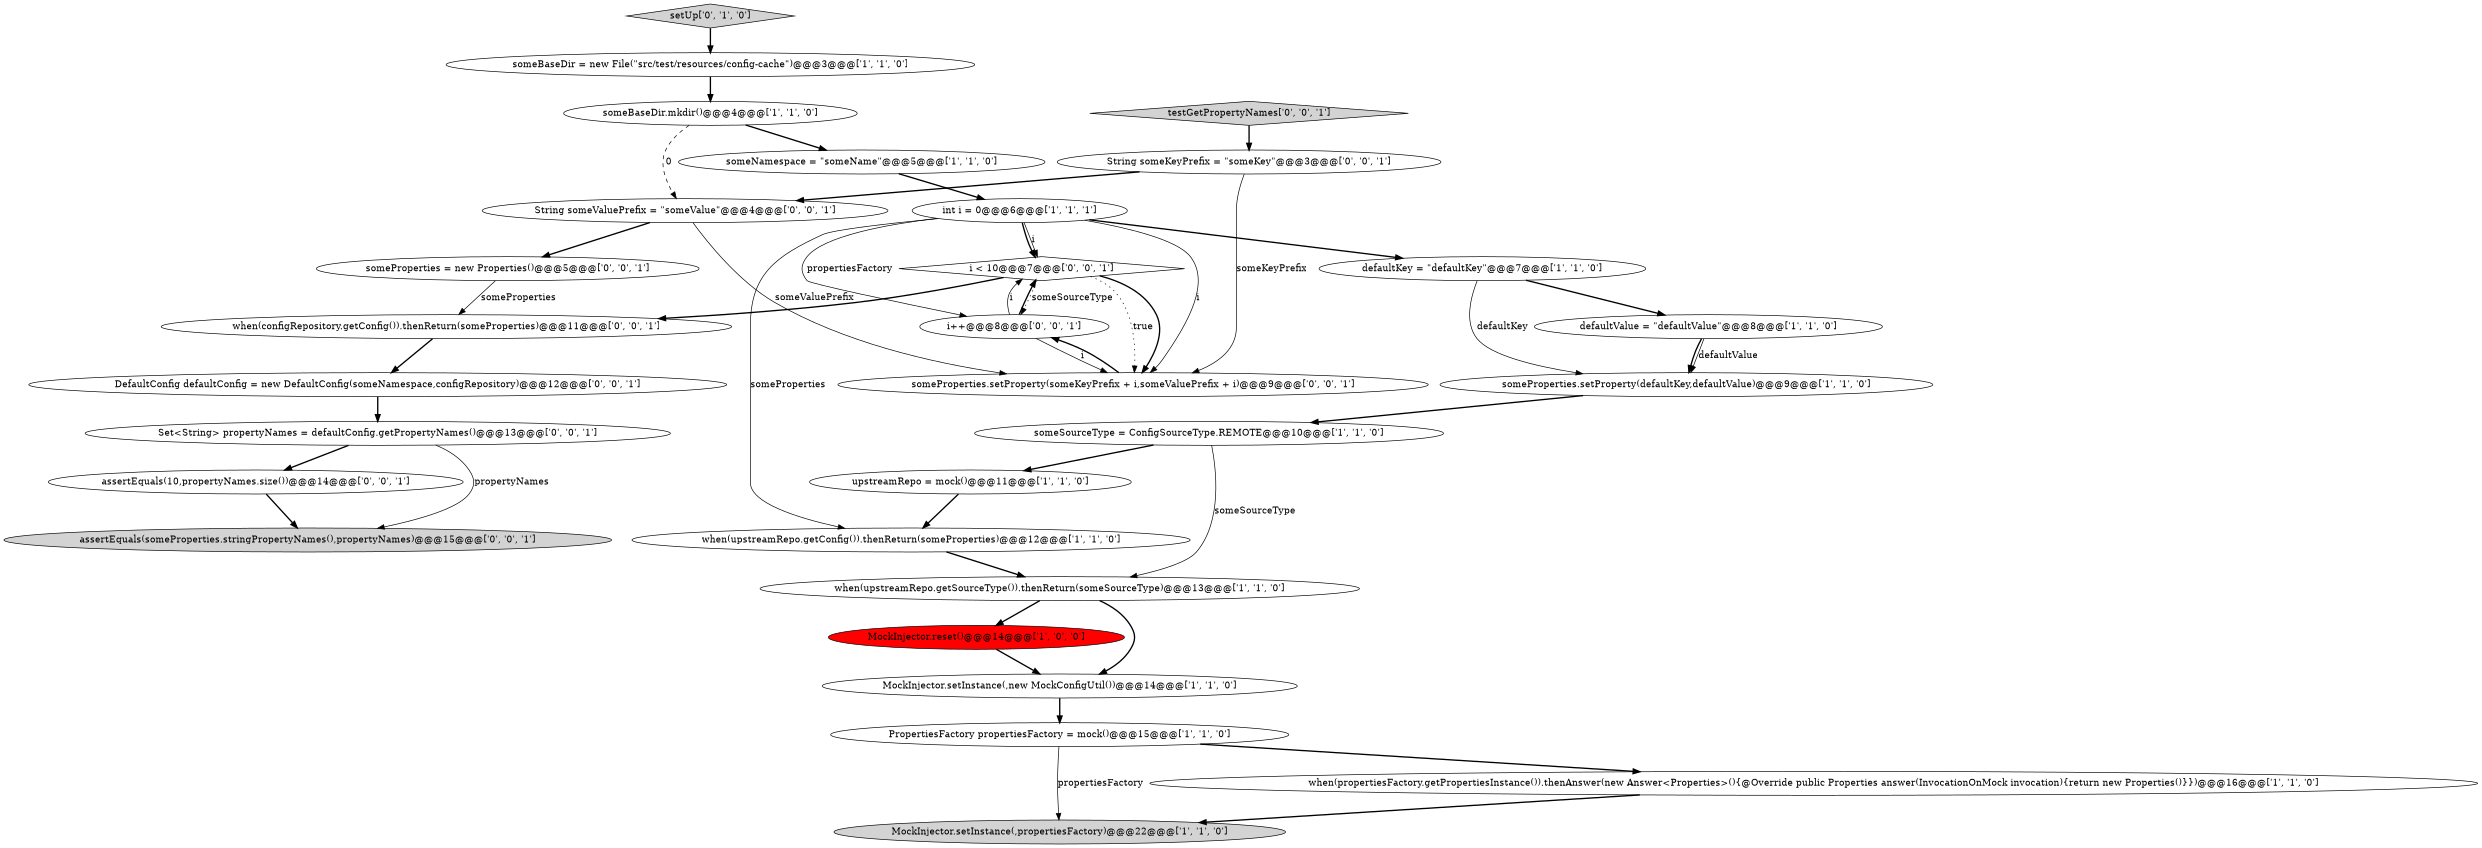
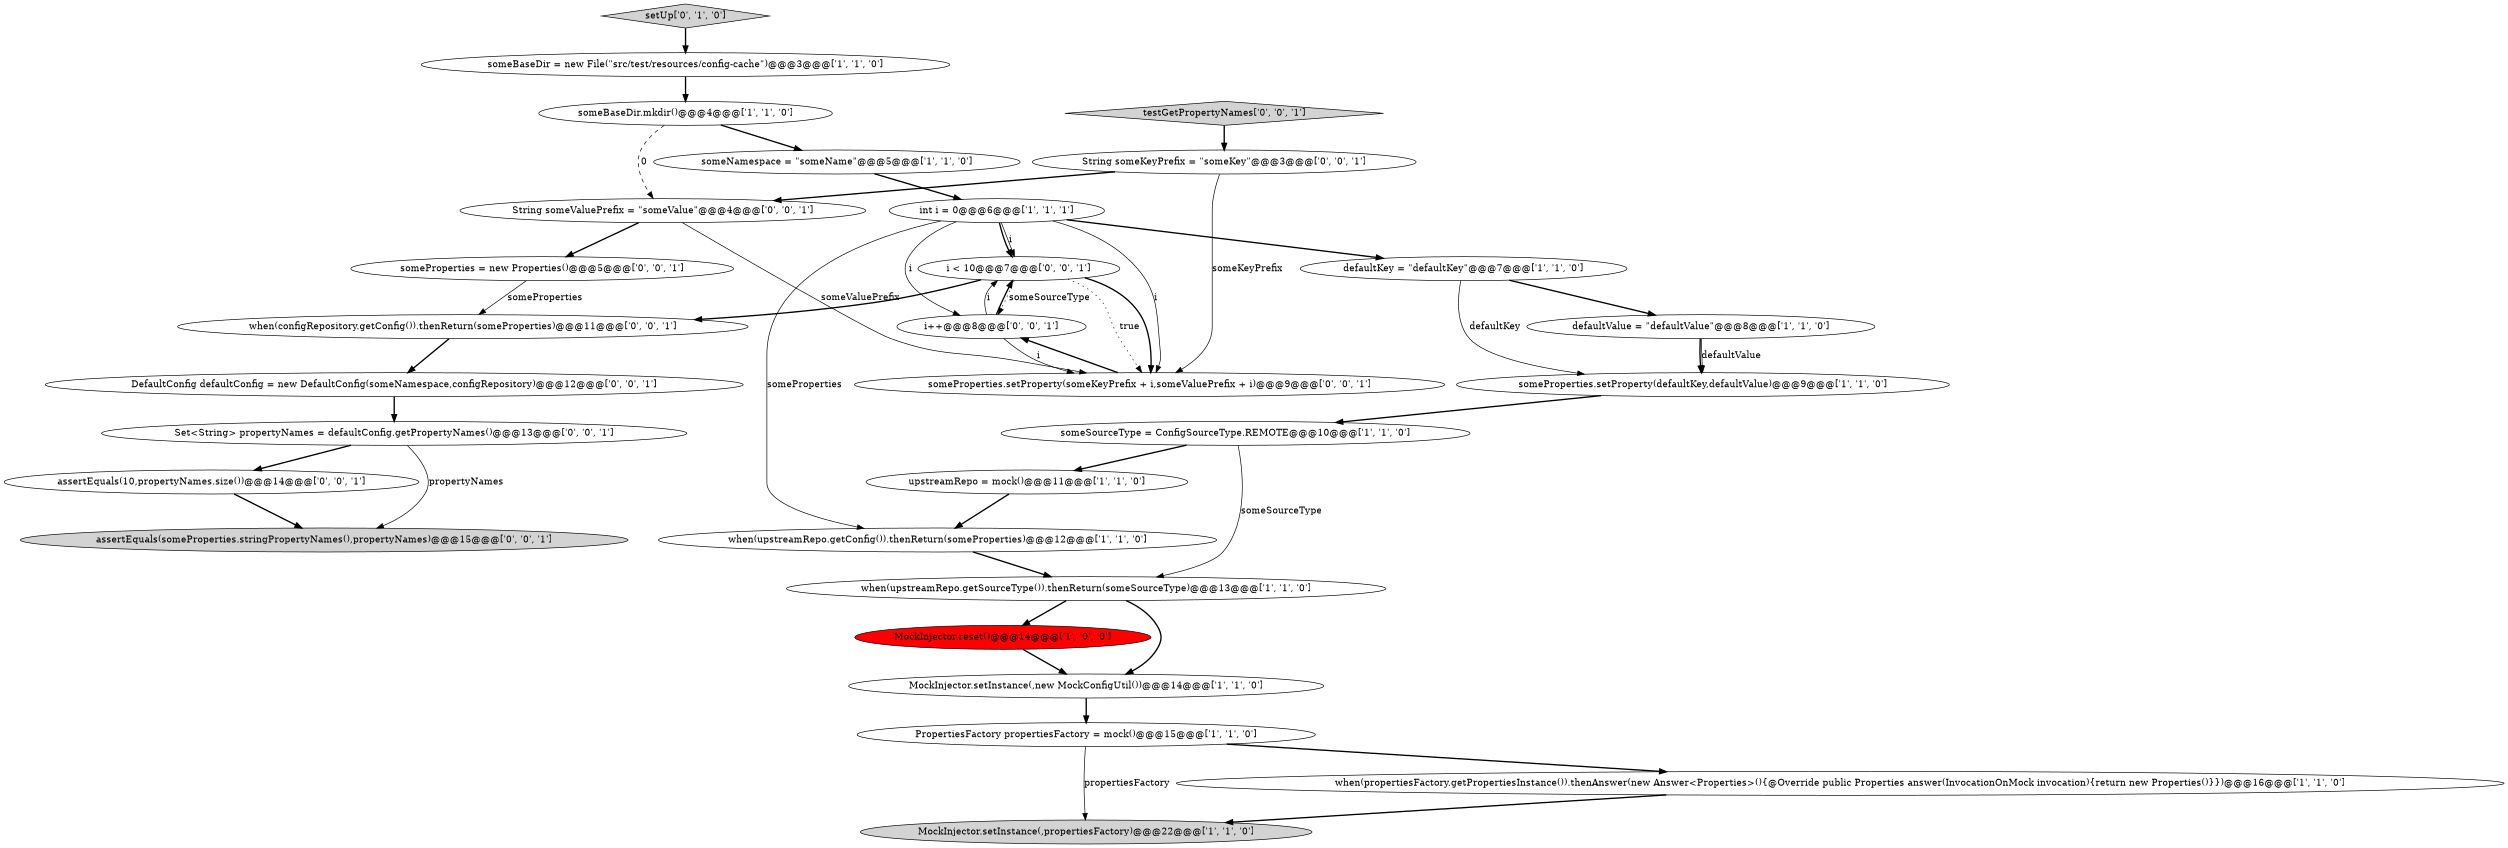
(850, 269) -> (911, 269)
(1042, 269) -> (1019, 269)
